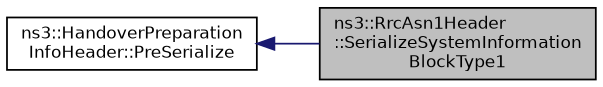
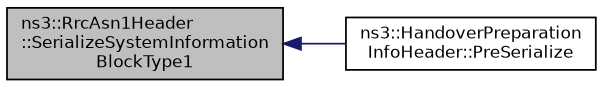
(297, 44) -> (323, 44)
